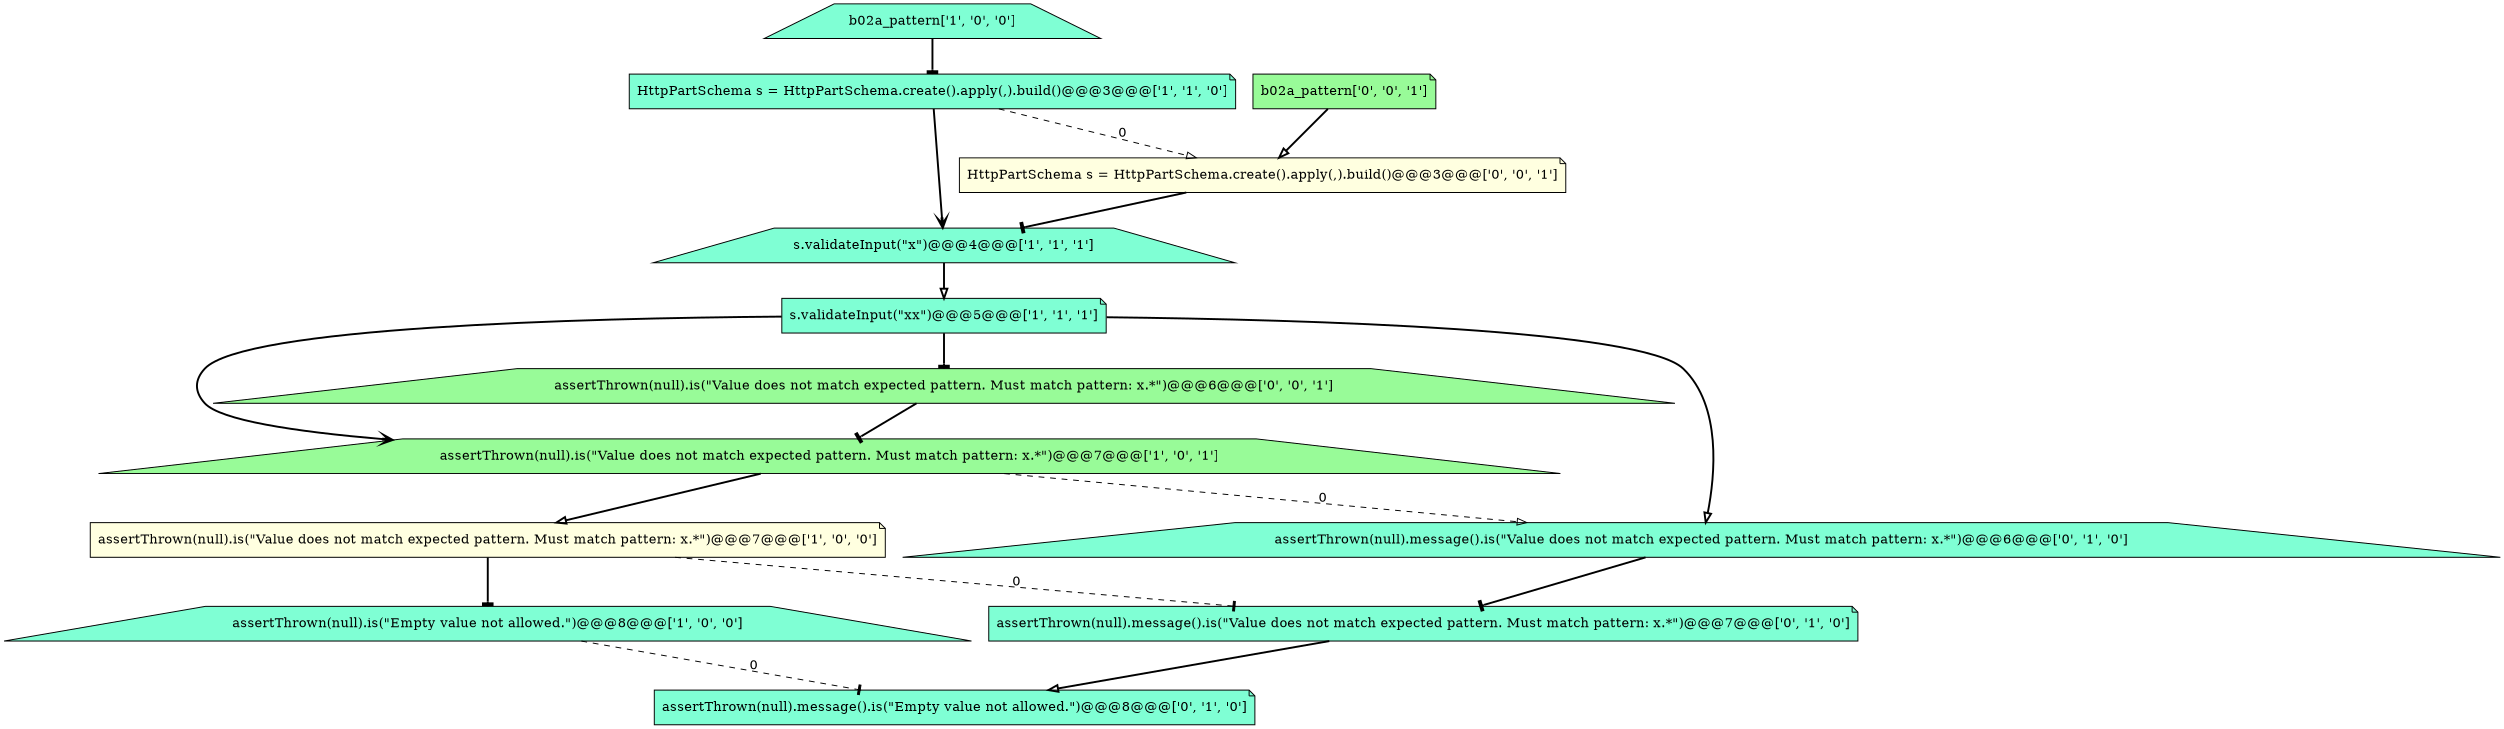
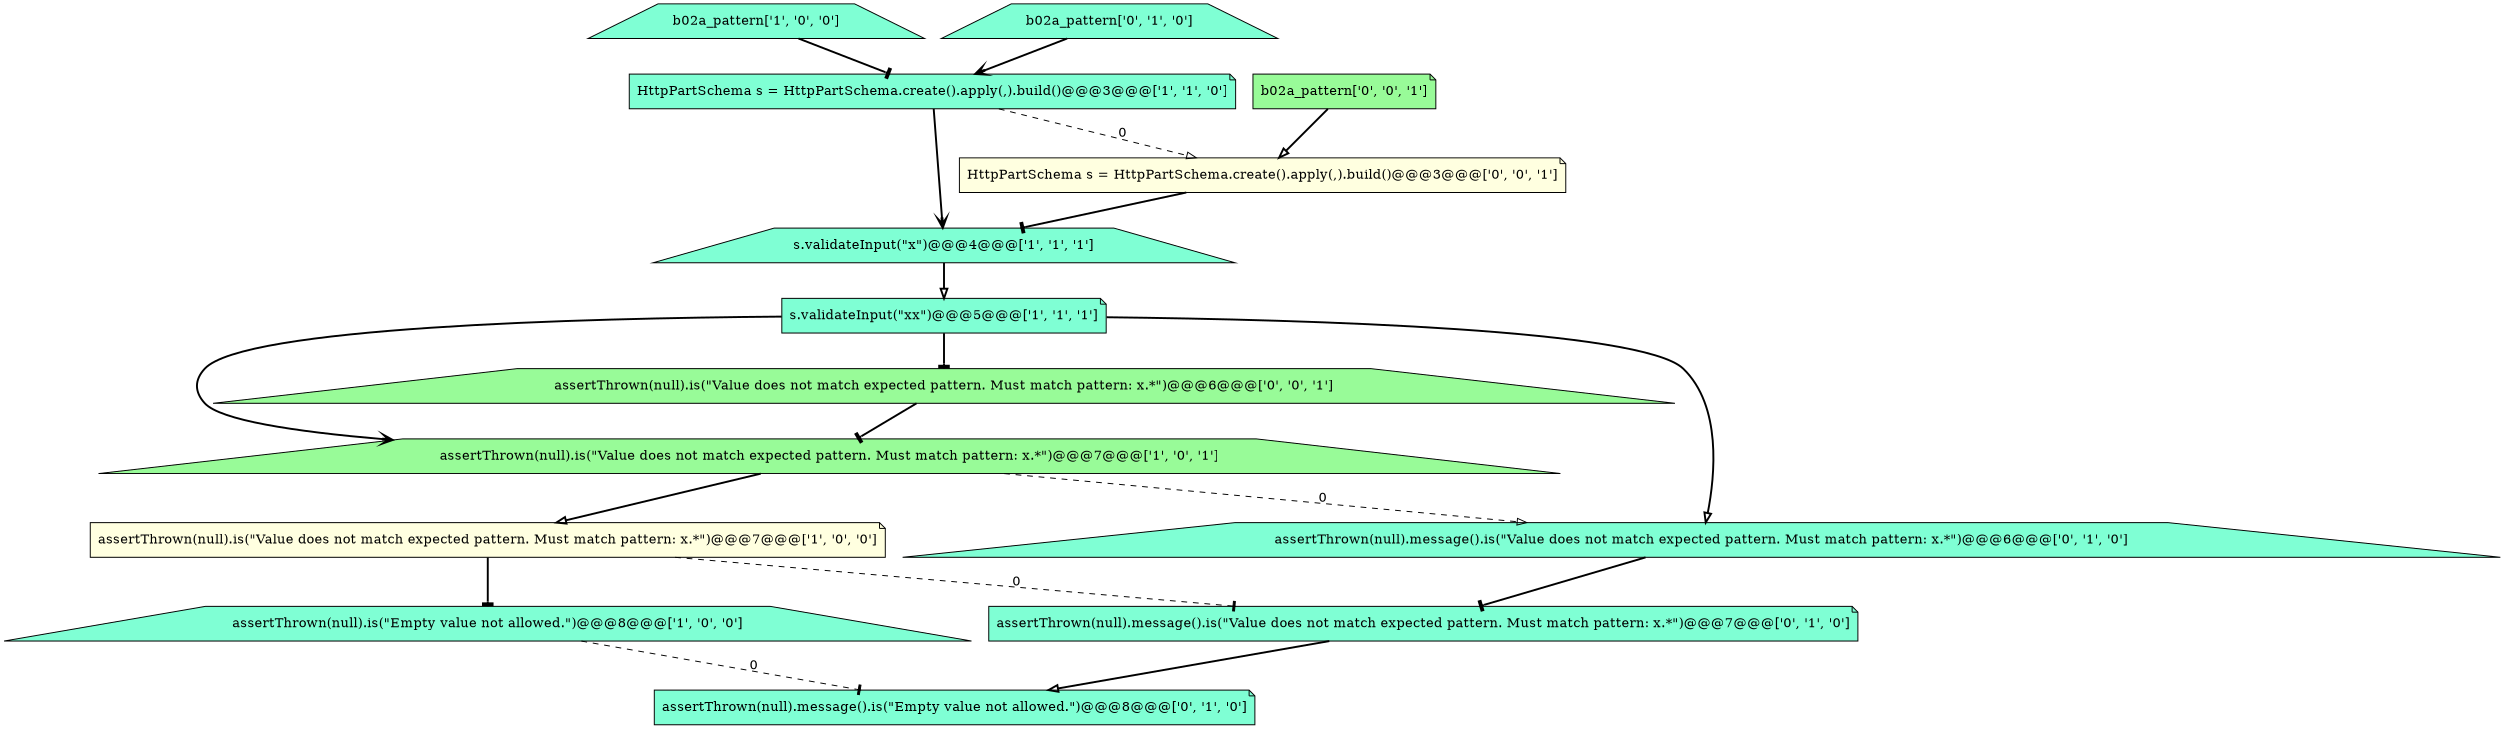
none -> (1110, 21)
